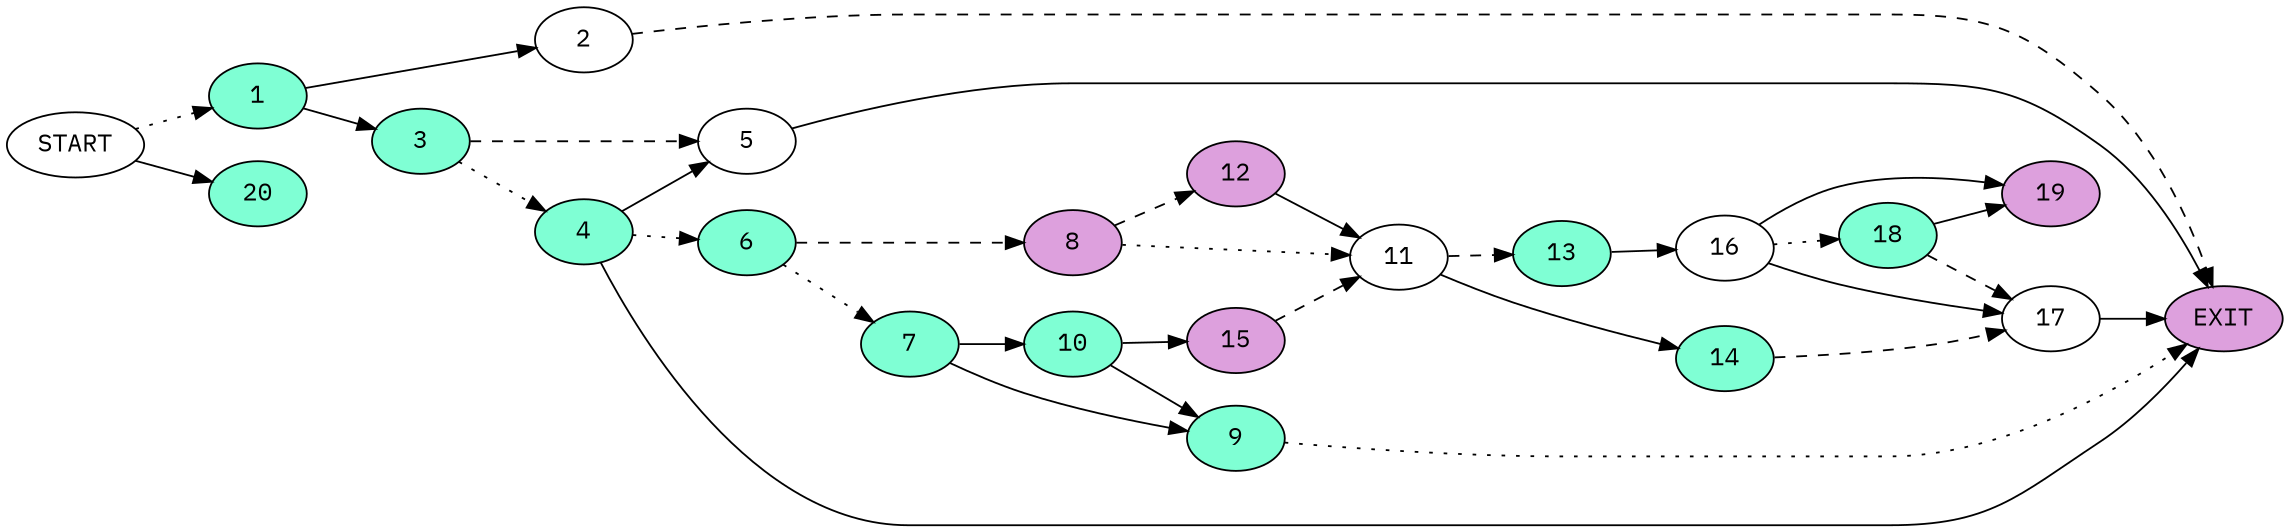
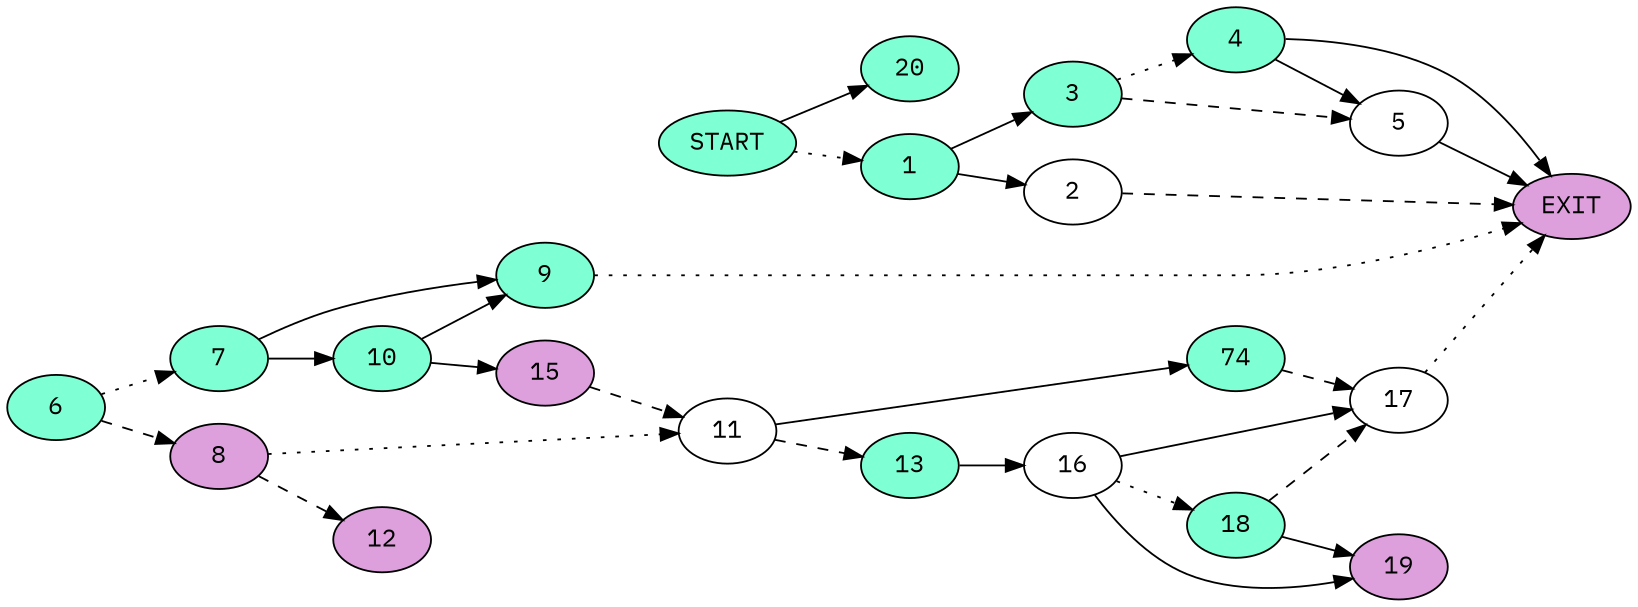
(76, 145) -> (728, 143)
(1309, 211) -> none
(656, 237) -> none
(2123, 319) -> (1479, 311)
(1725, 359) -> (1236, 359)
